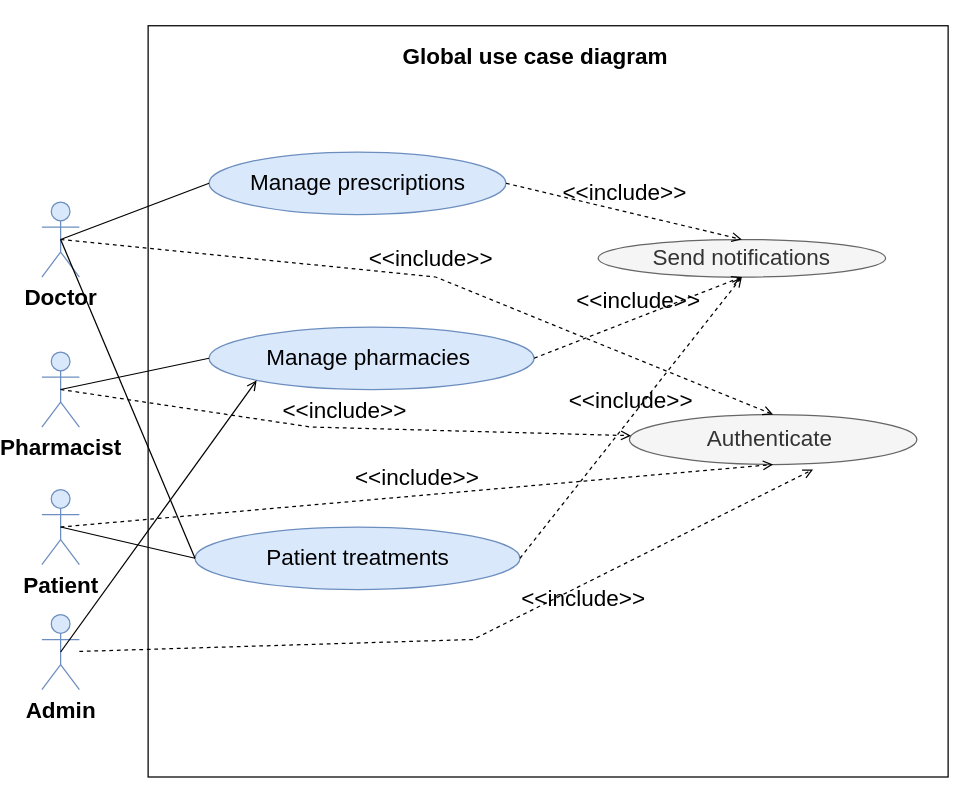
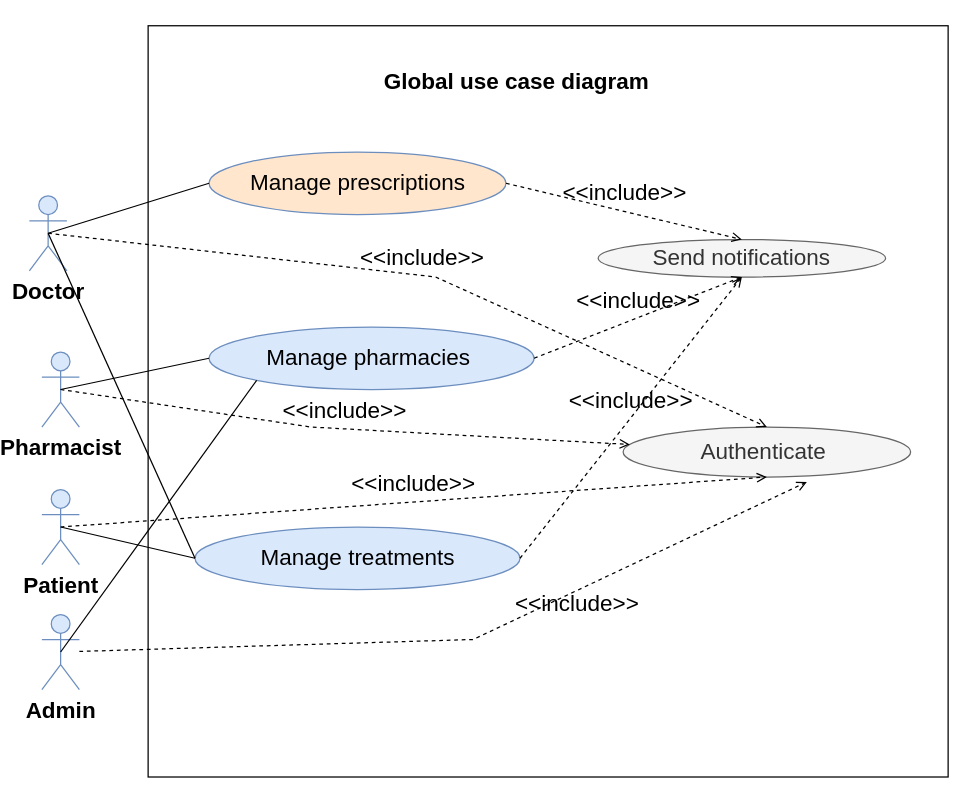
(536, 57) -> (517, 82)
(358, 183) -> (358, 183)
(61, 239) -> (48, 233)
(253, 385) -> (254, 384)
(773, 439) -> (767, 452)
(358, 558) -> (358, 558)
